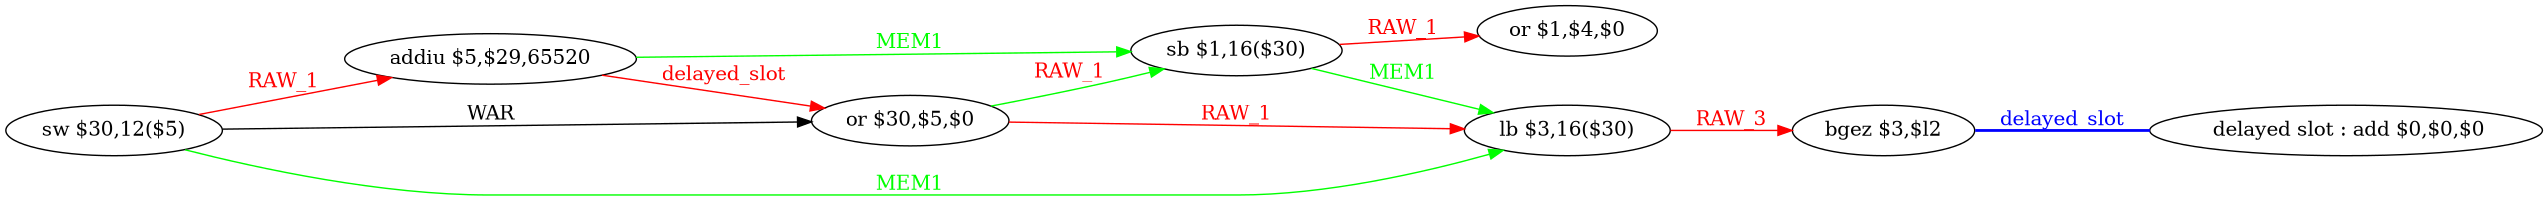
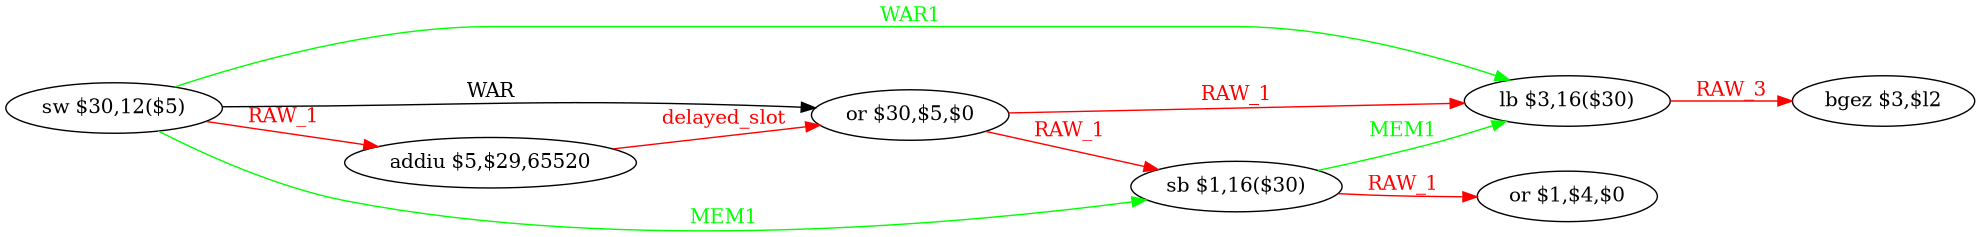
(876, 55) -> (638, 229)
(1071, 90) -> (1065, 149)
(2346, 130) -> none
(910, 184) -> (910, 16)
